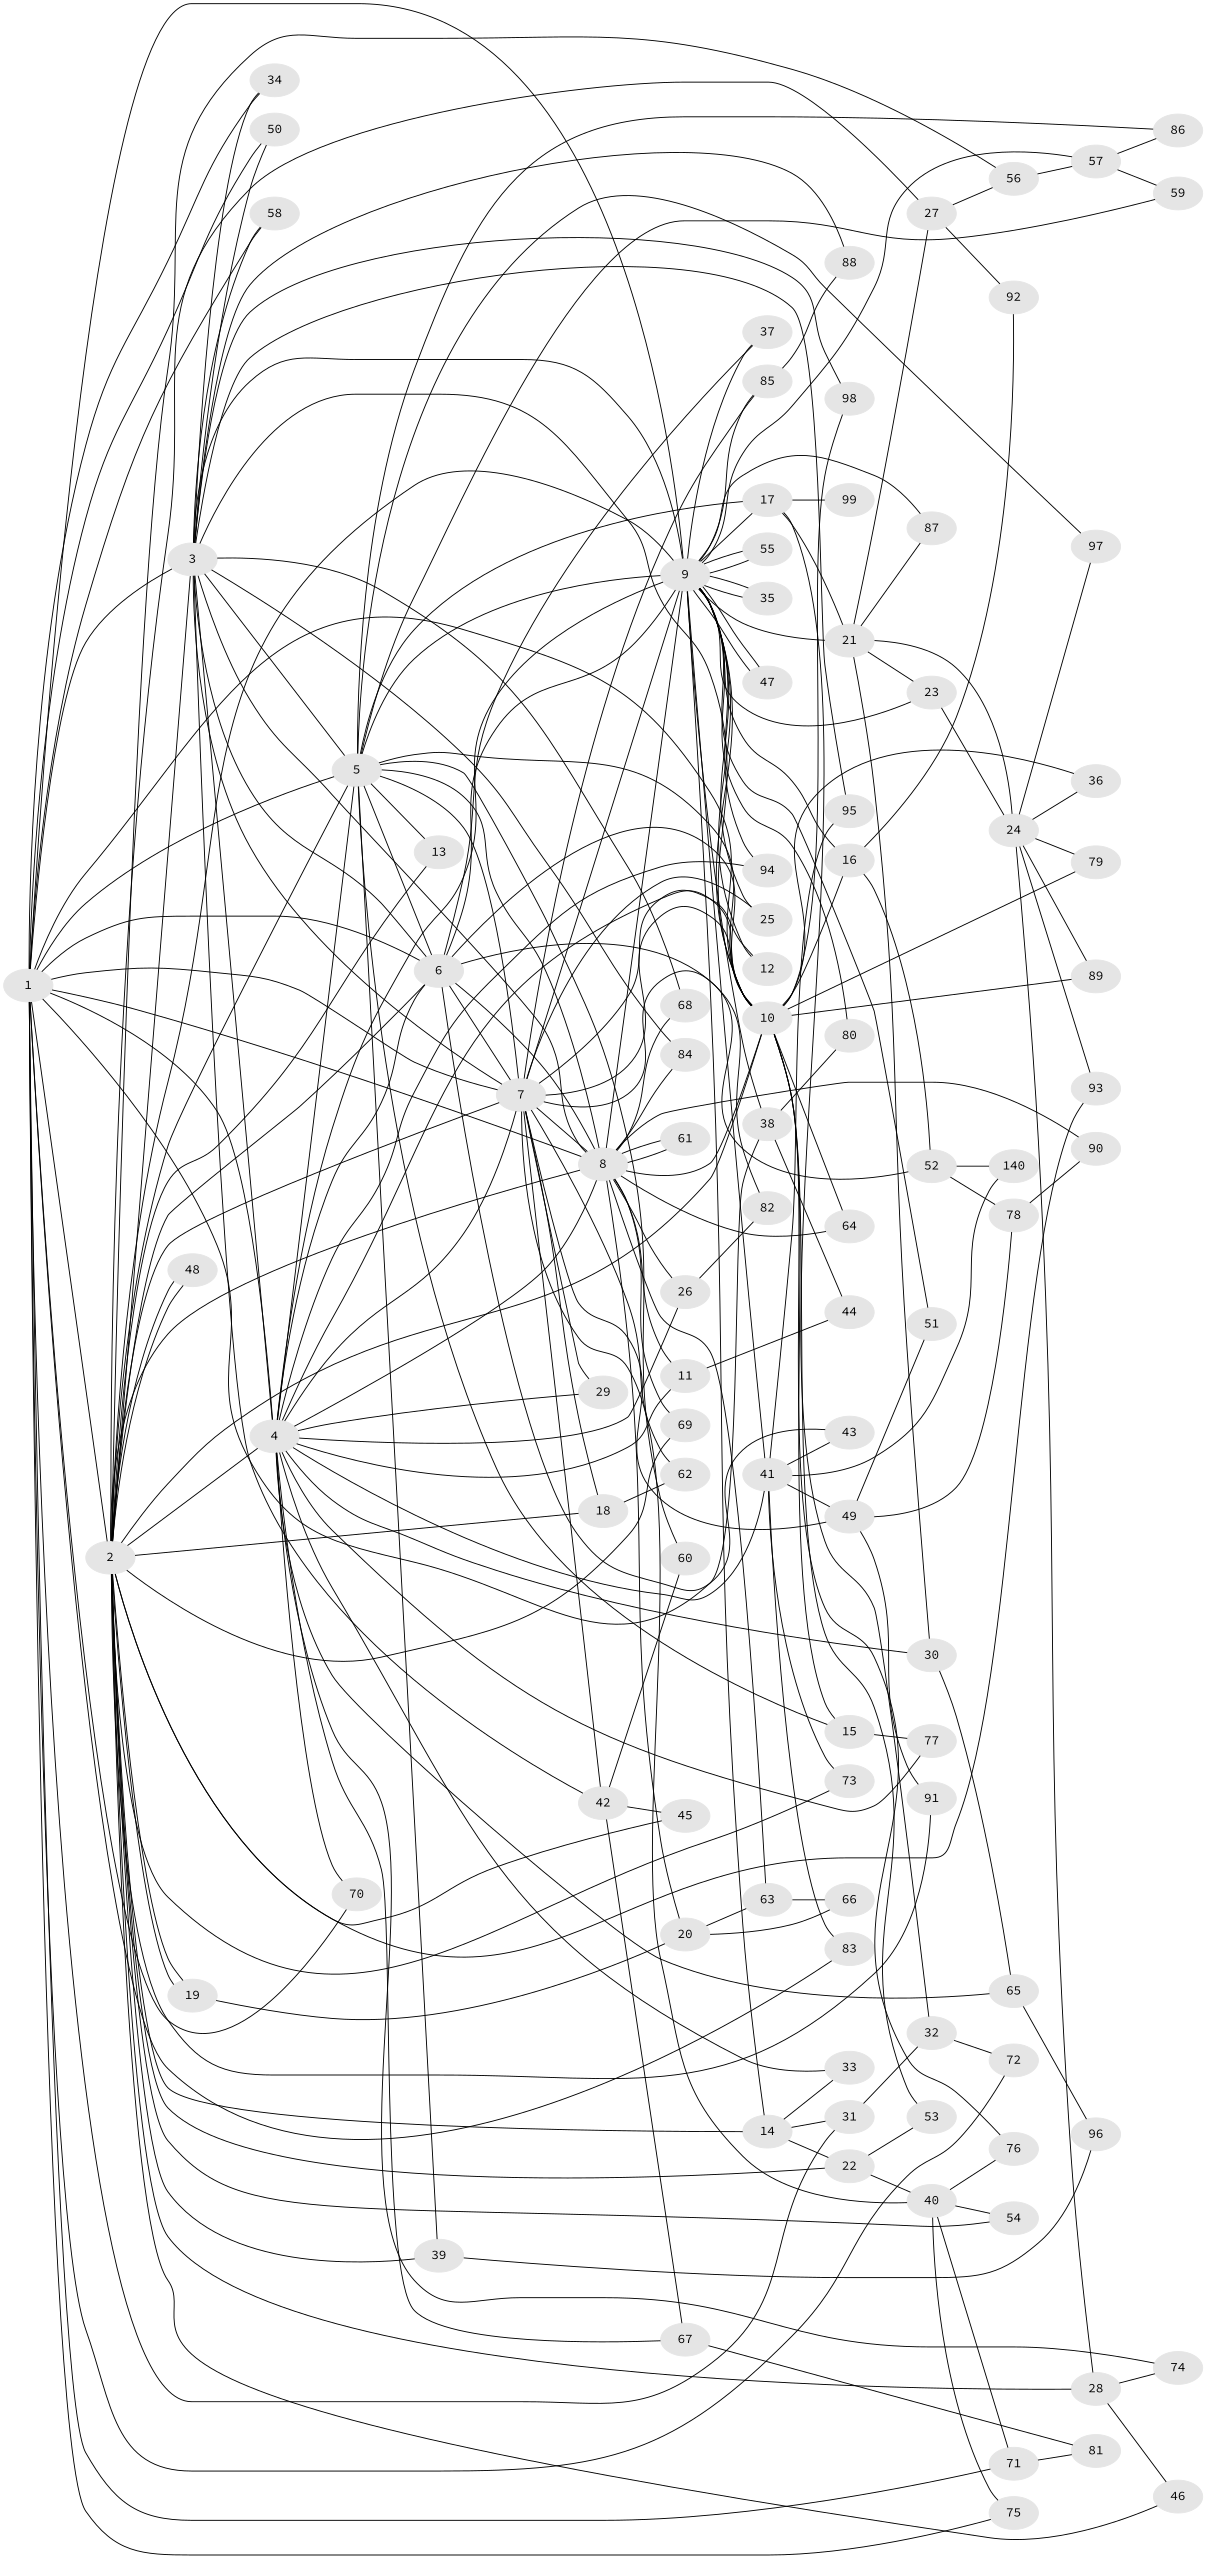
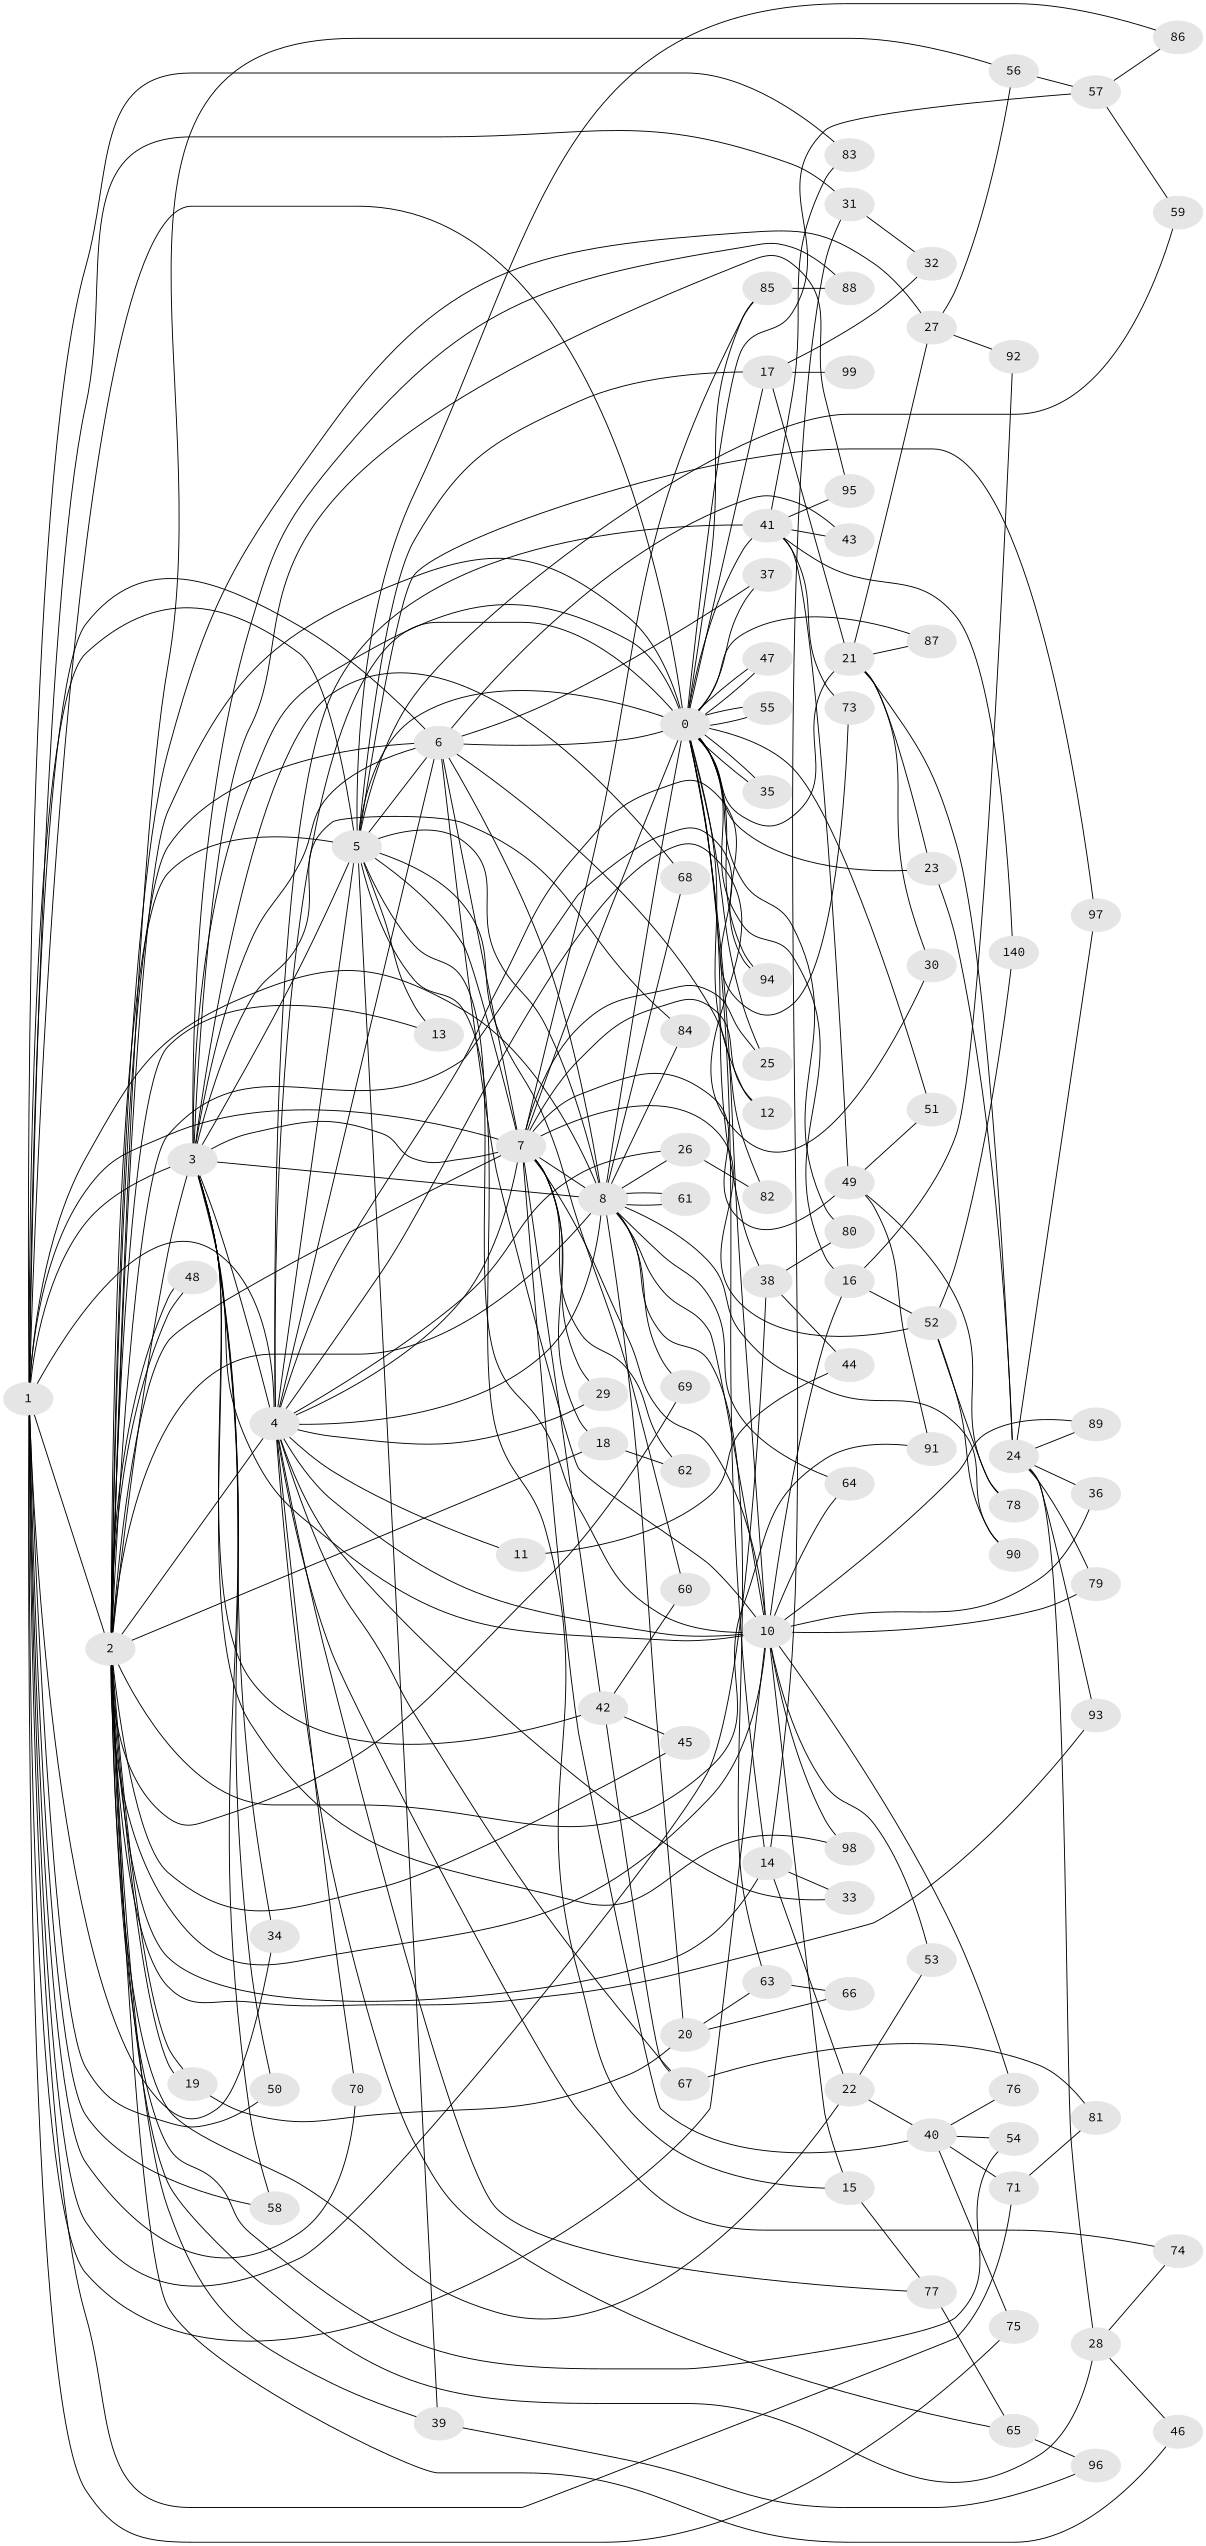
(685, 575) -> (685, 725)
(1062, 1176) -> (969, 1469)
(650, 1319) -> none
(982, 1821) -> (971, 2359)
(1014, 2060) -> none
